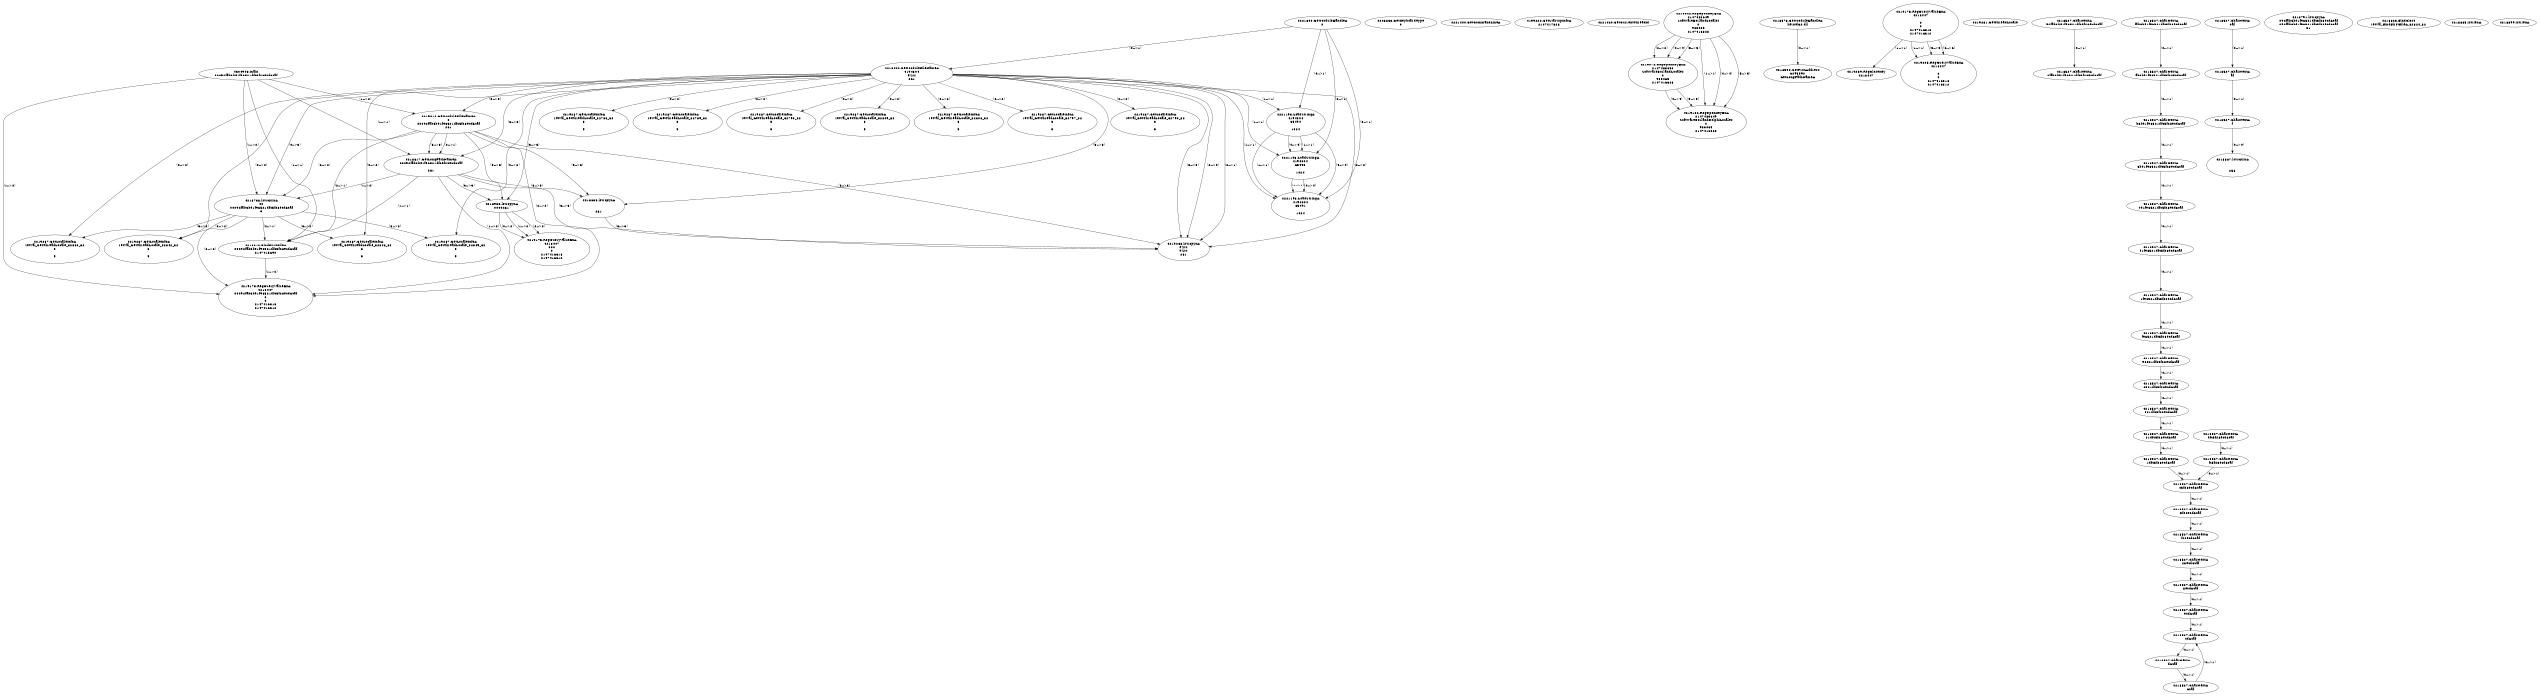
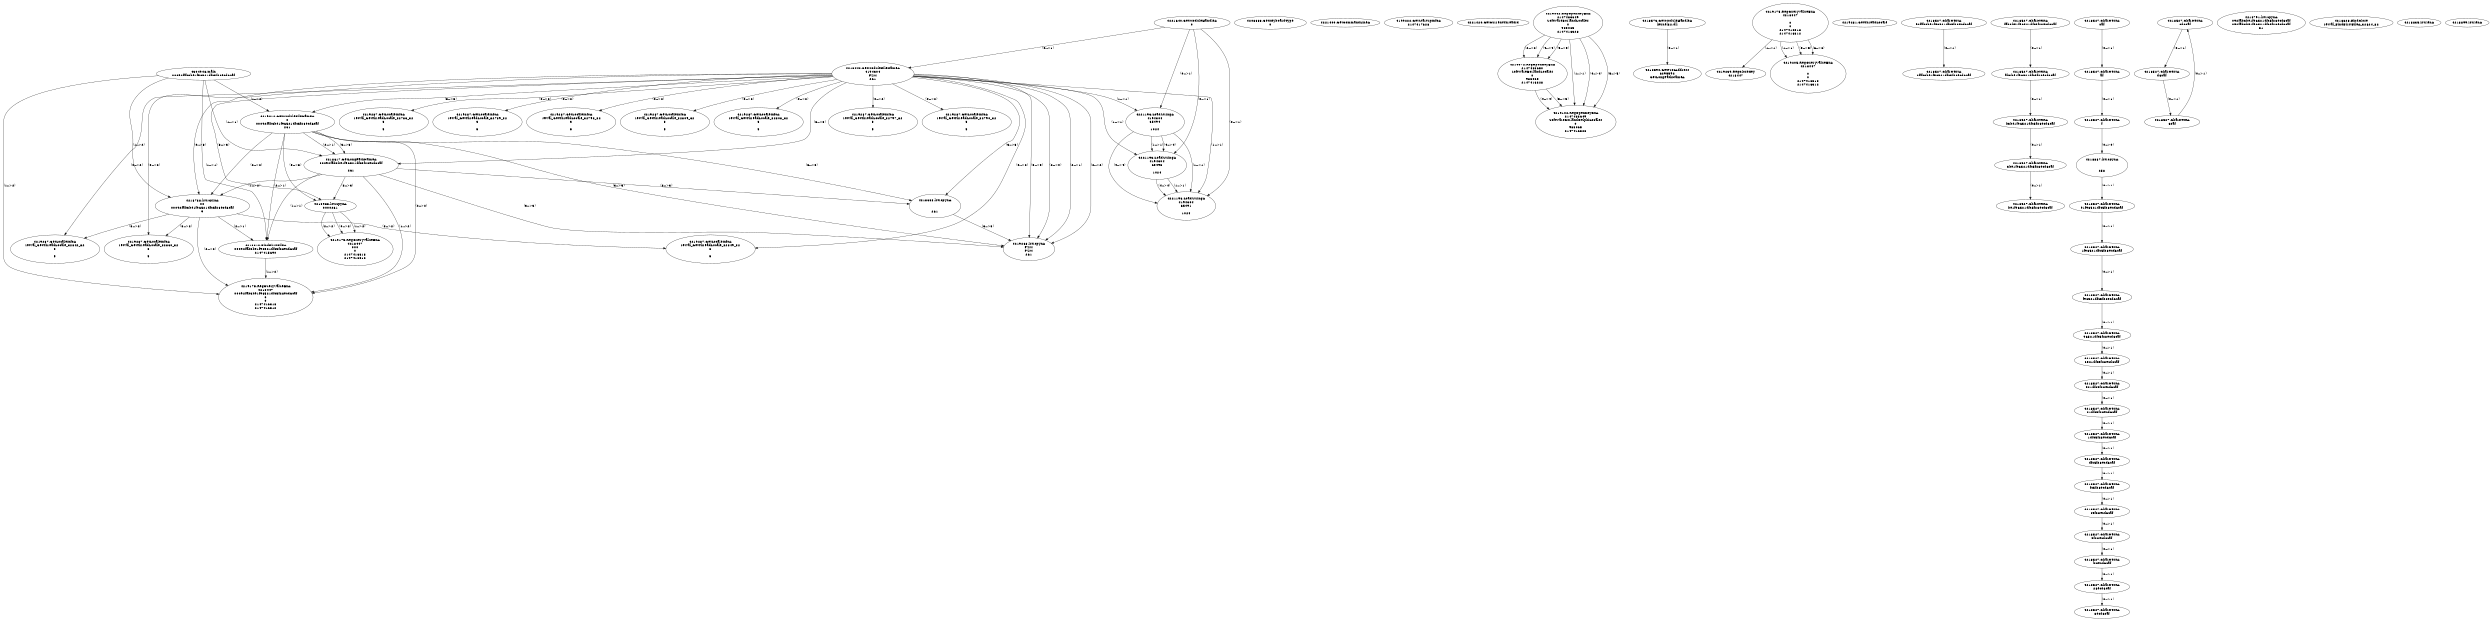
(2161, 226) -> (2102, 187)
(362, 249) -> none
(2175, 473) -> (2102, 447)
(2191, 612) -> none
